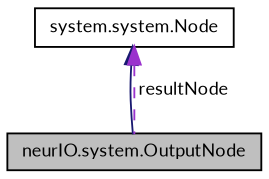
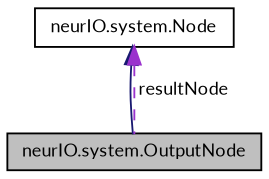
(134, 28) -> (134, 28)
